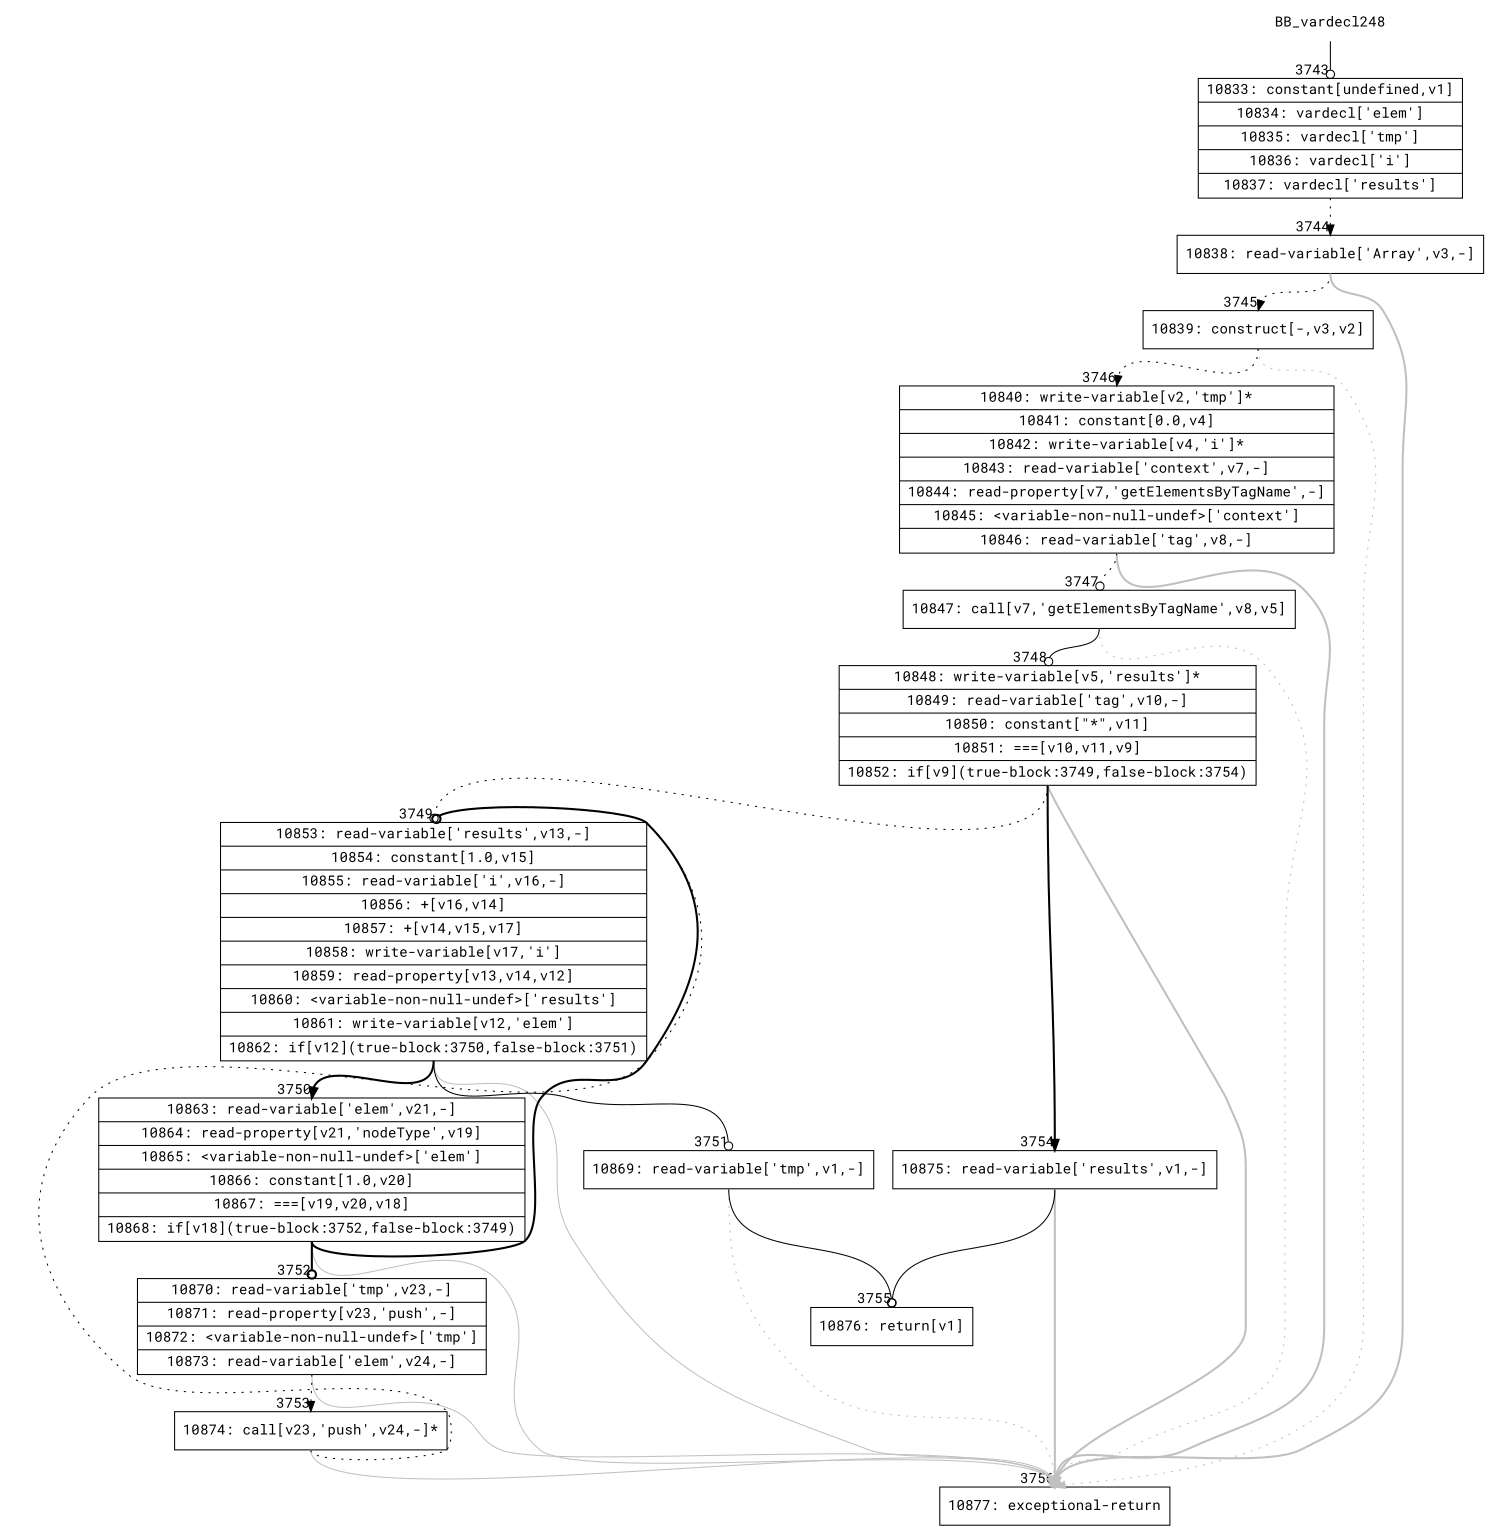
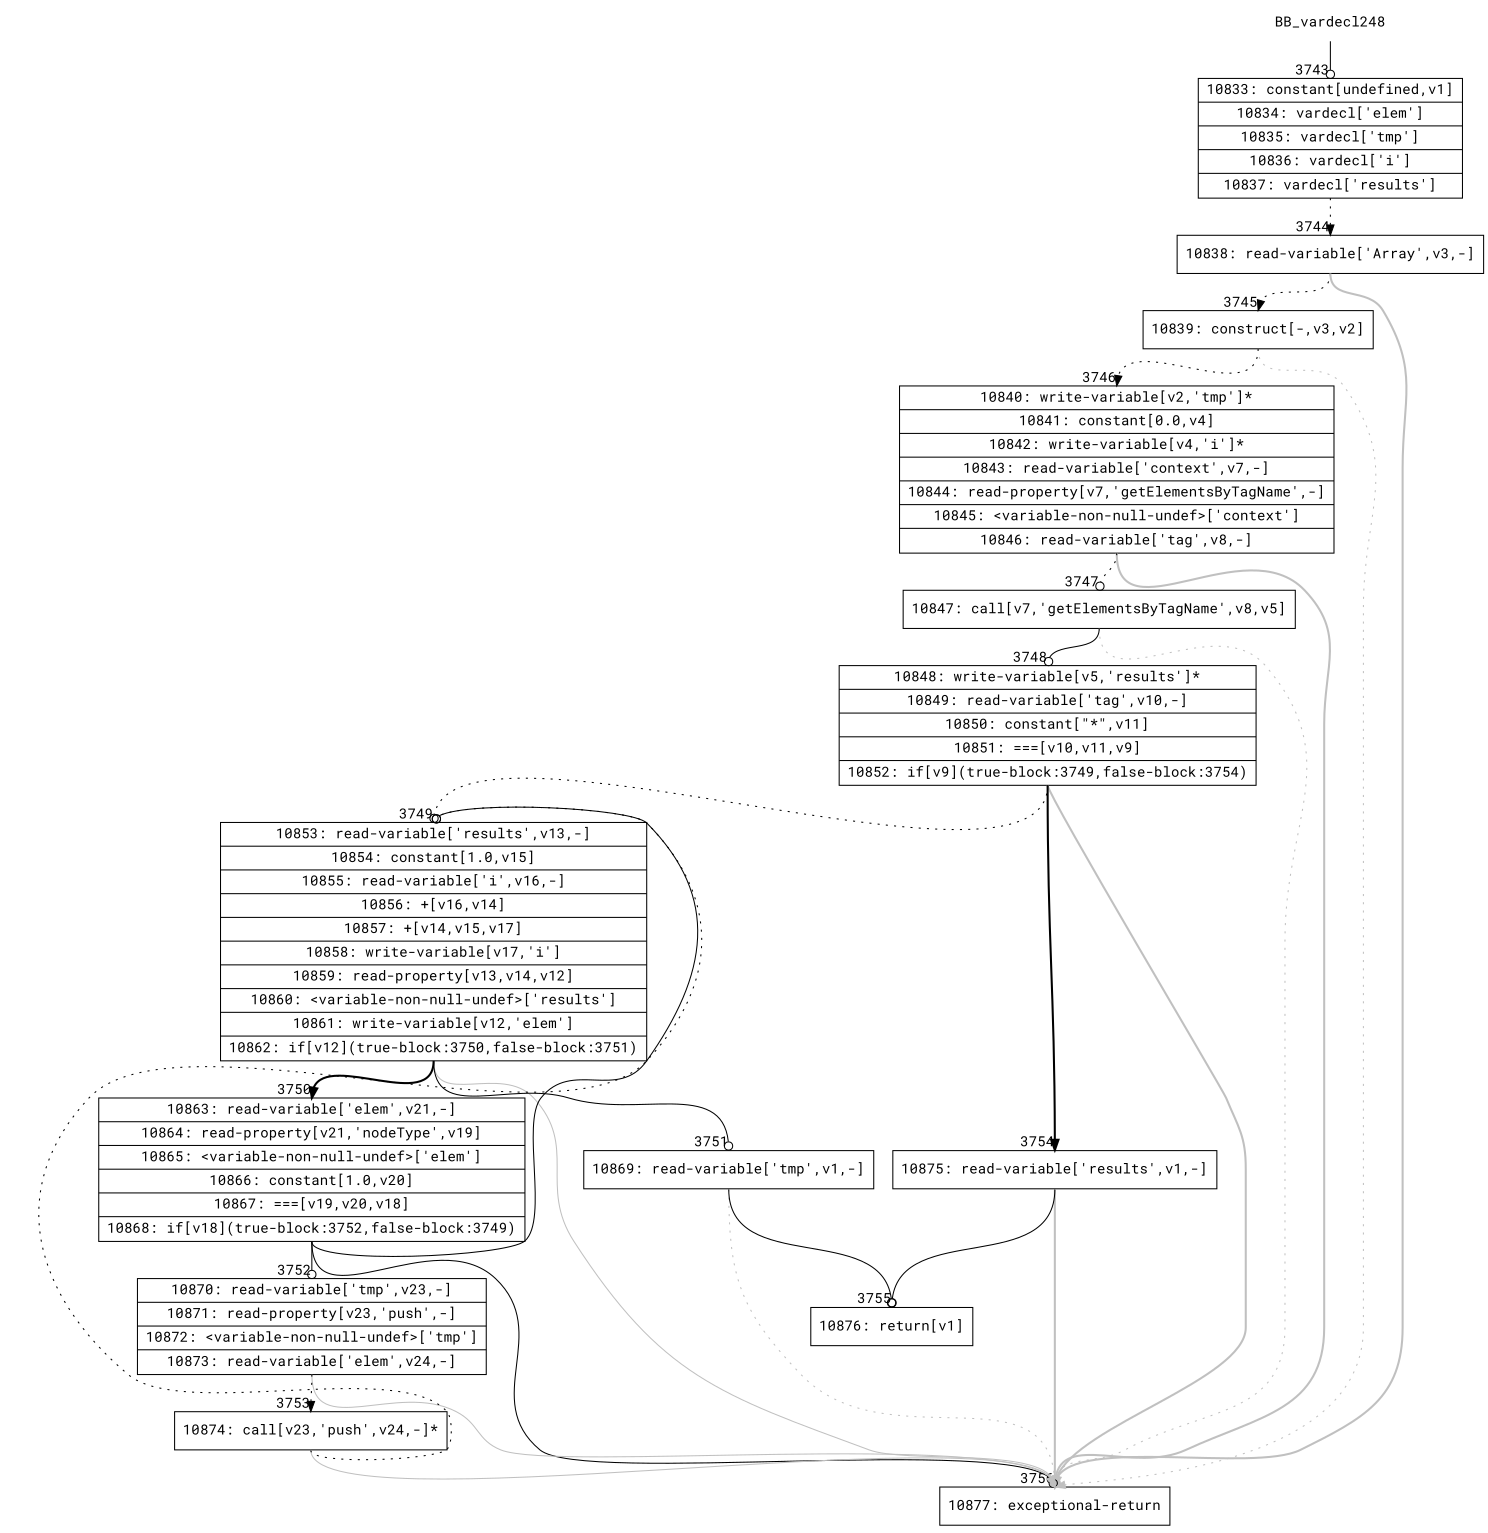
(577, 1080) -> (577, 1080)
(312, 1256) -> (312, 1256)
(644, 1463) -> (644, 1463)
